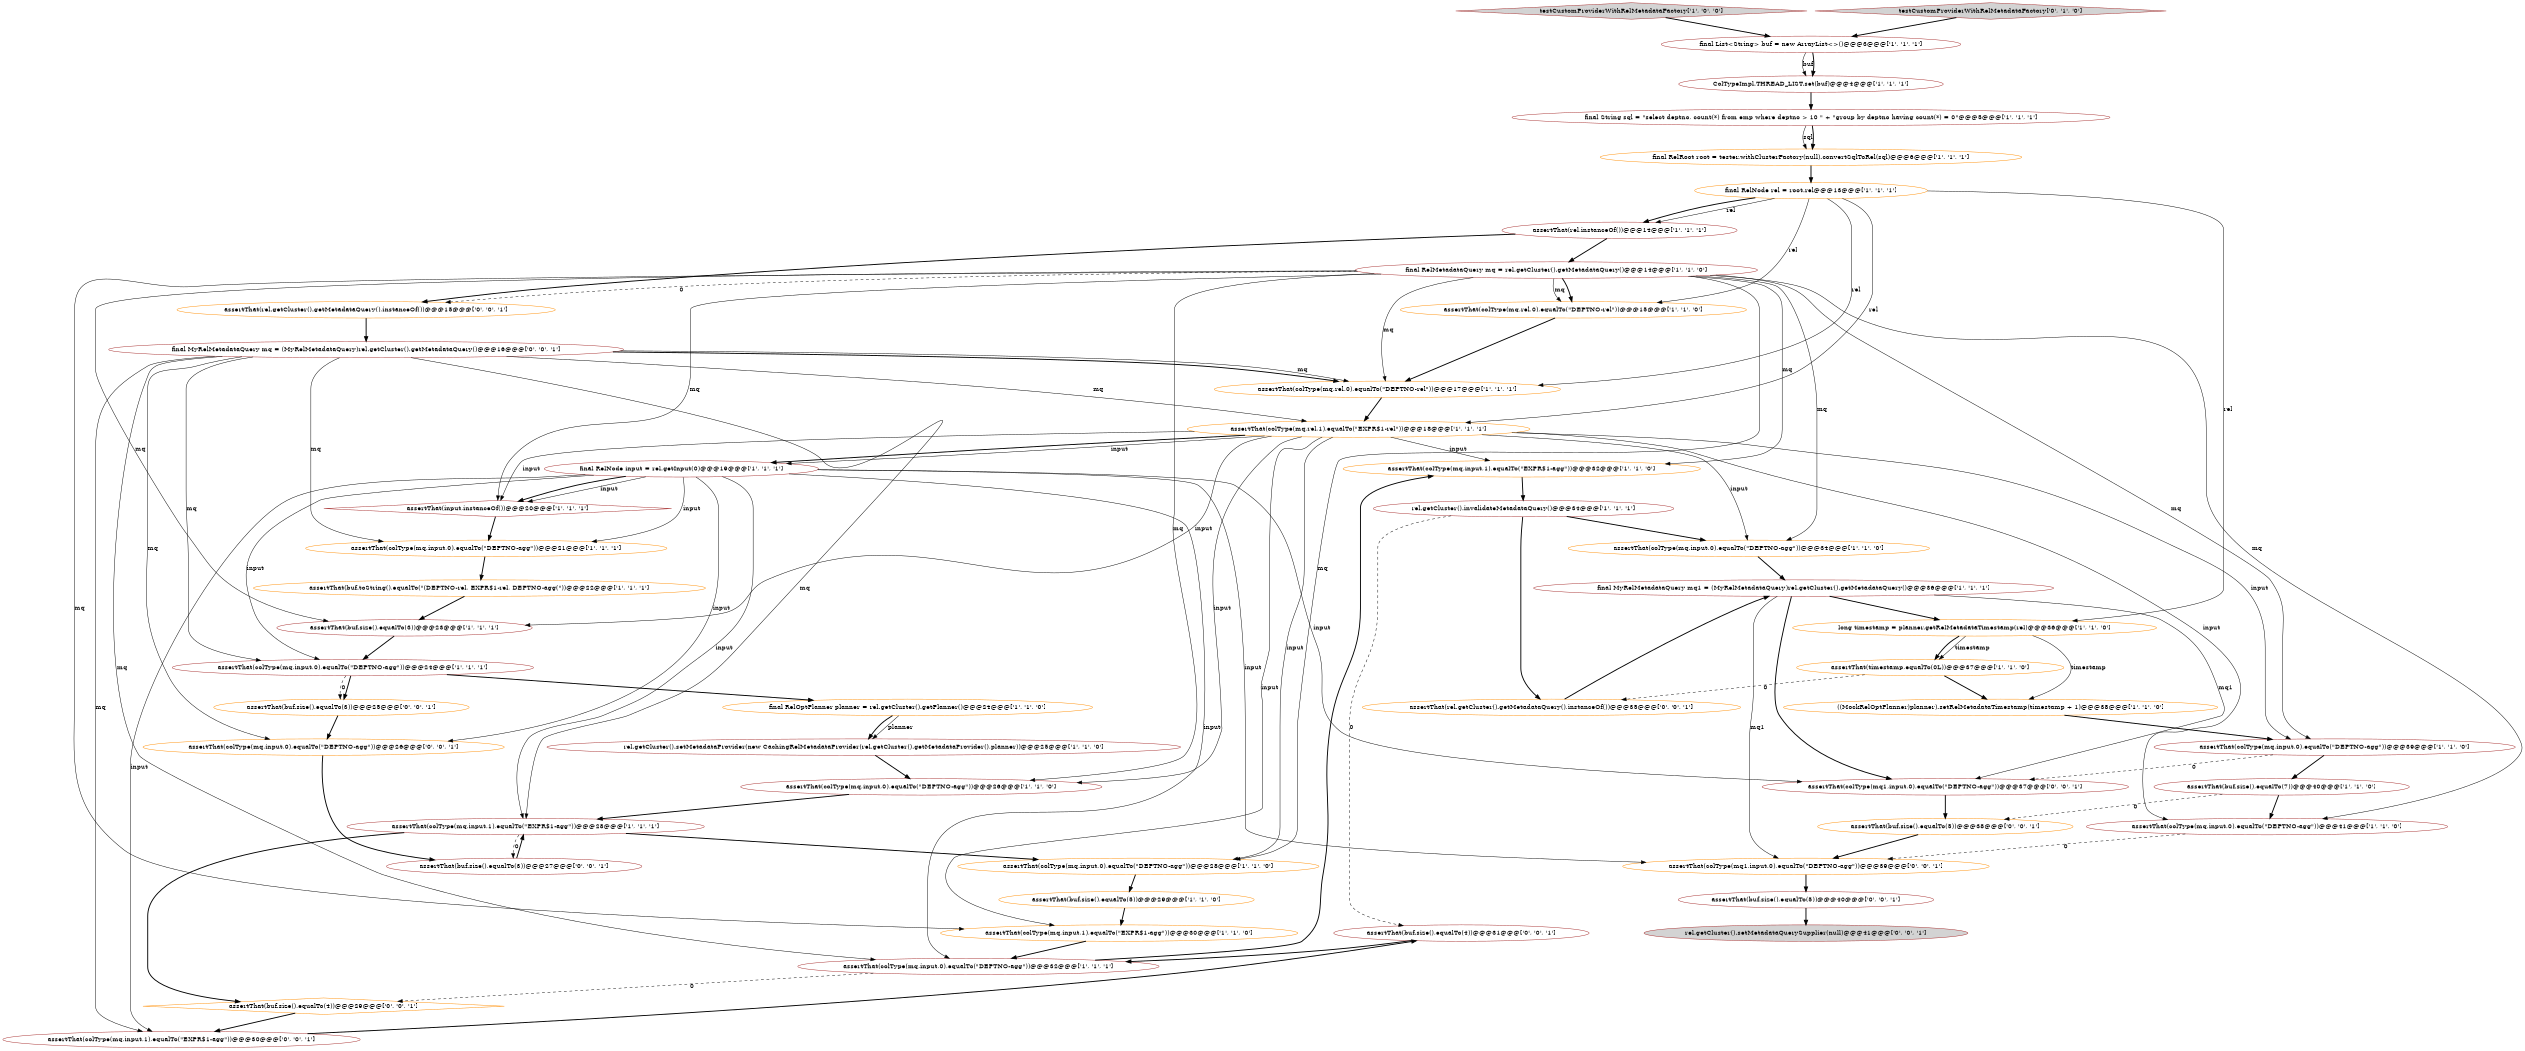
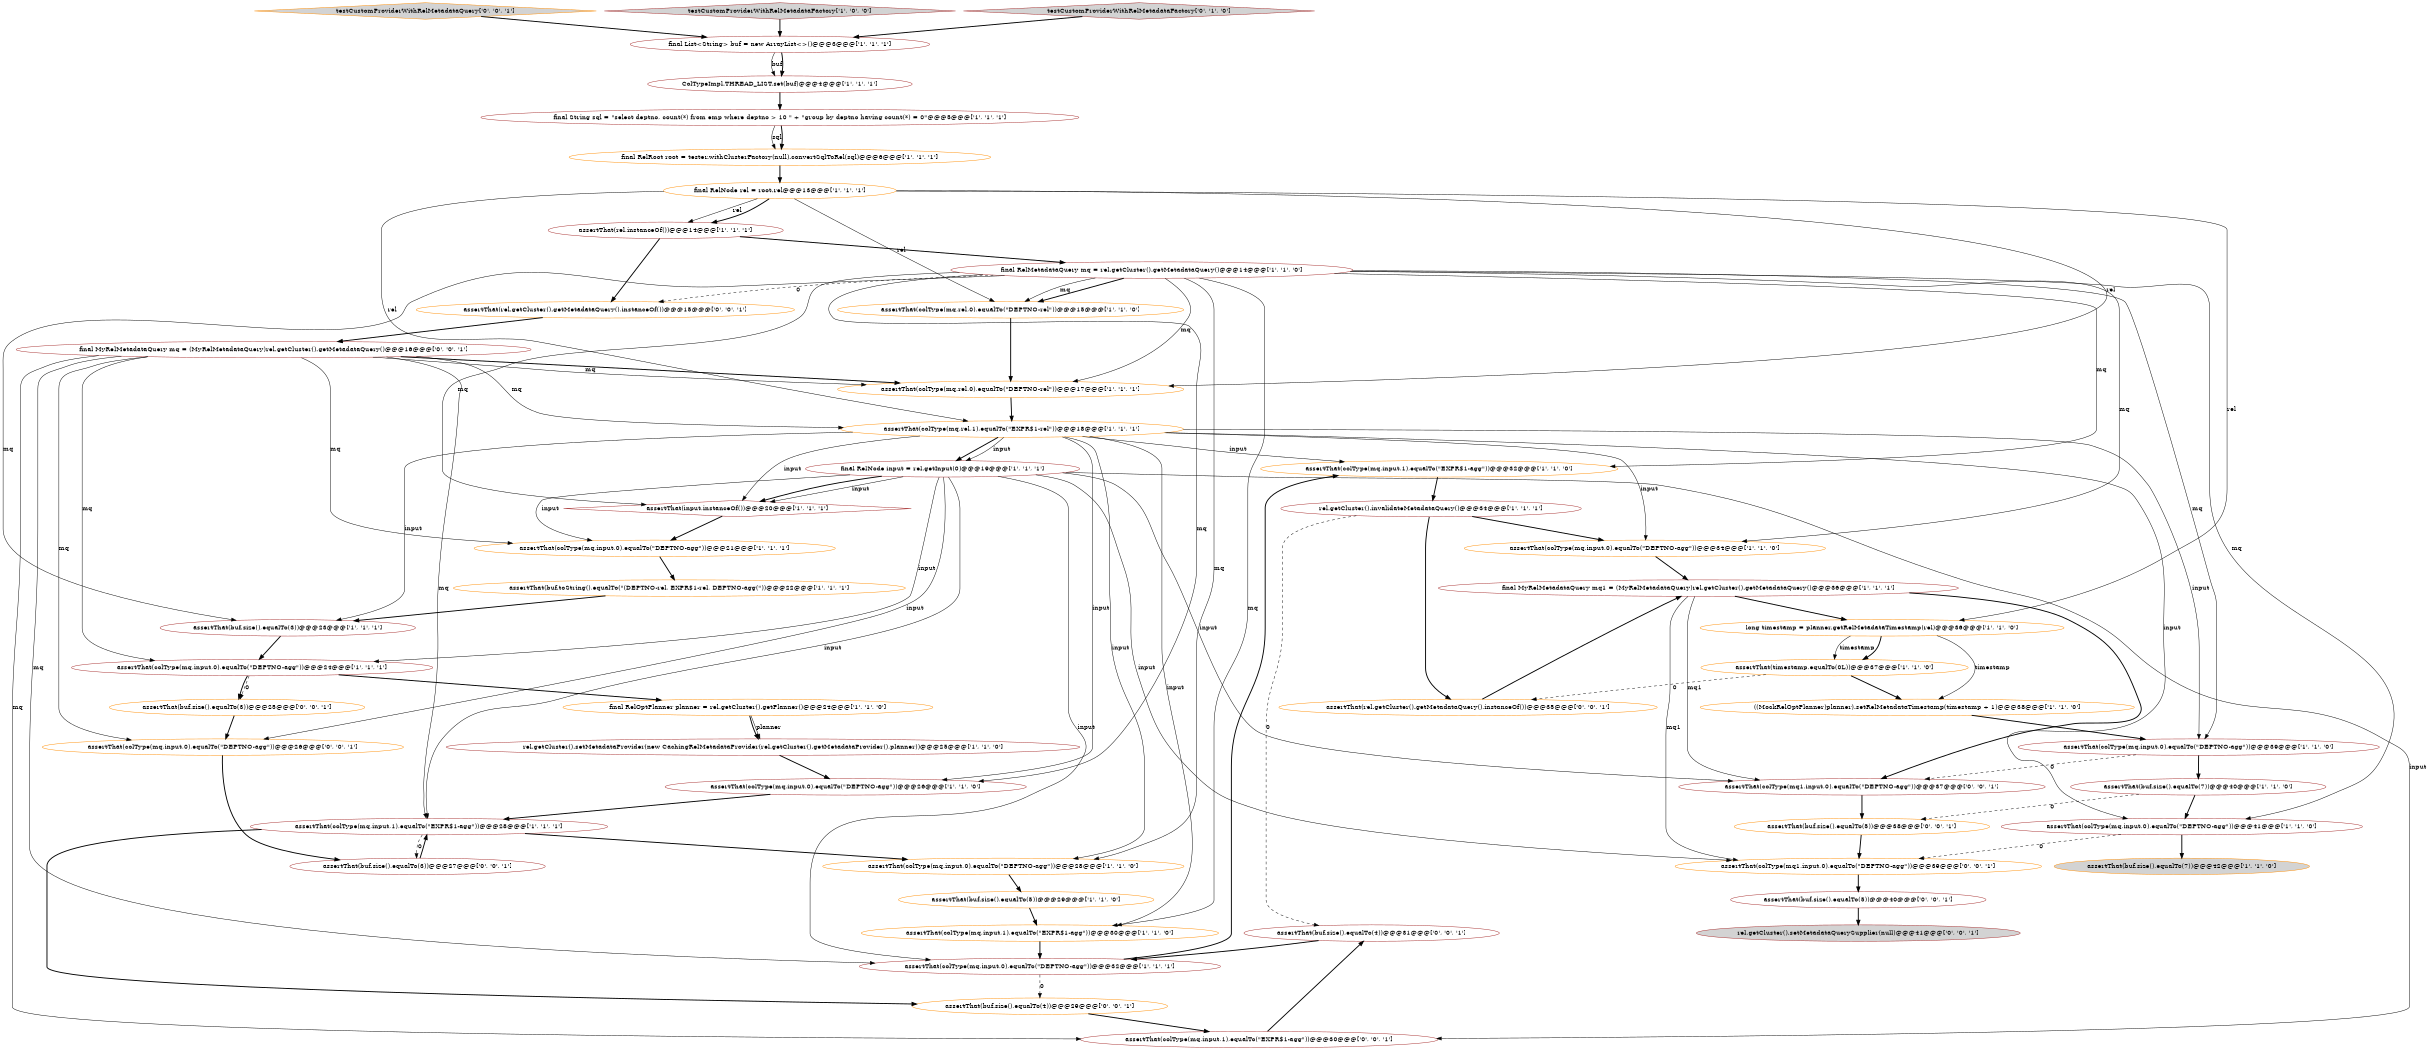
none -> (425, 11)
none -> (2182, 866)
(324, 1006) -> (1040, 1006)
